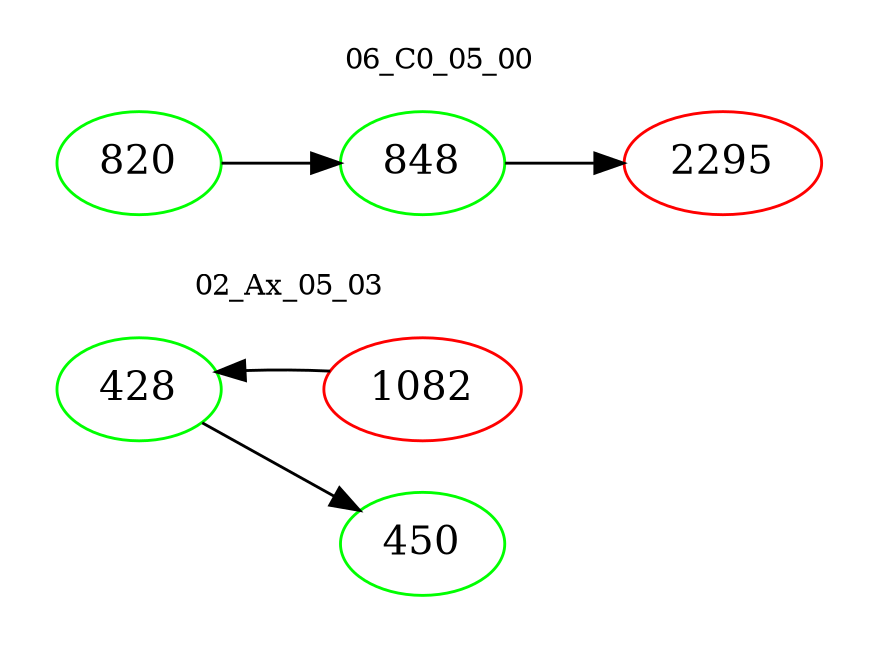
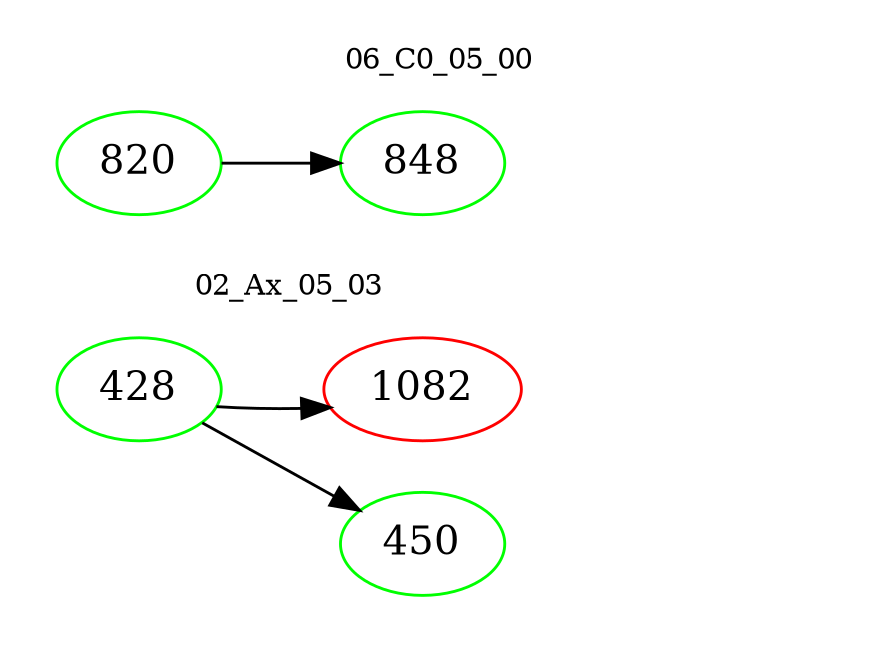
(723, 163) -> none
(288, 370) -> (259, 408)
